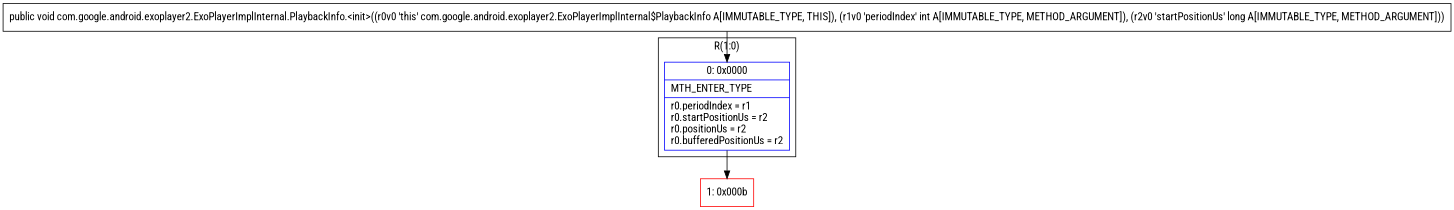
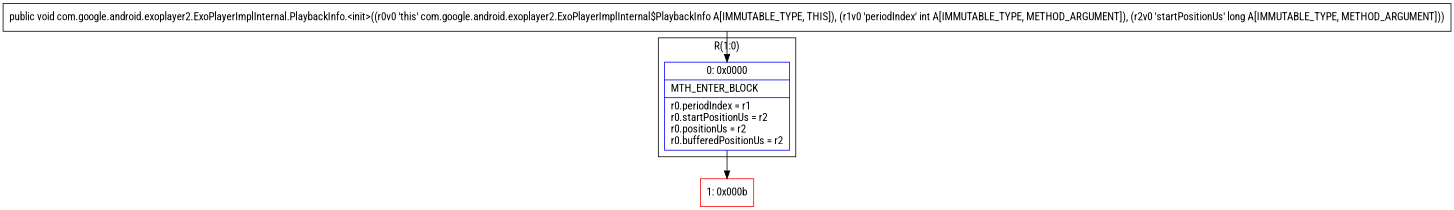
(712, 88) -> (715, 88)
